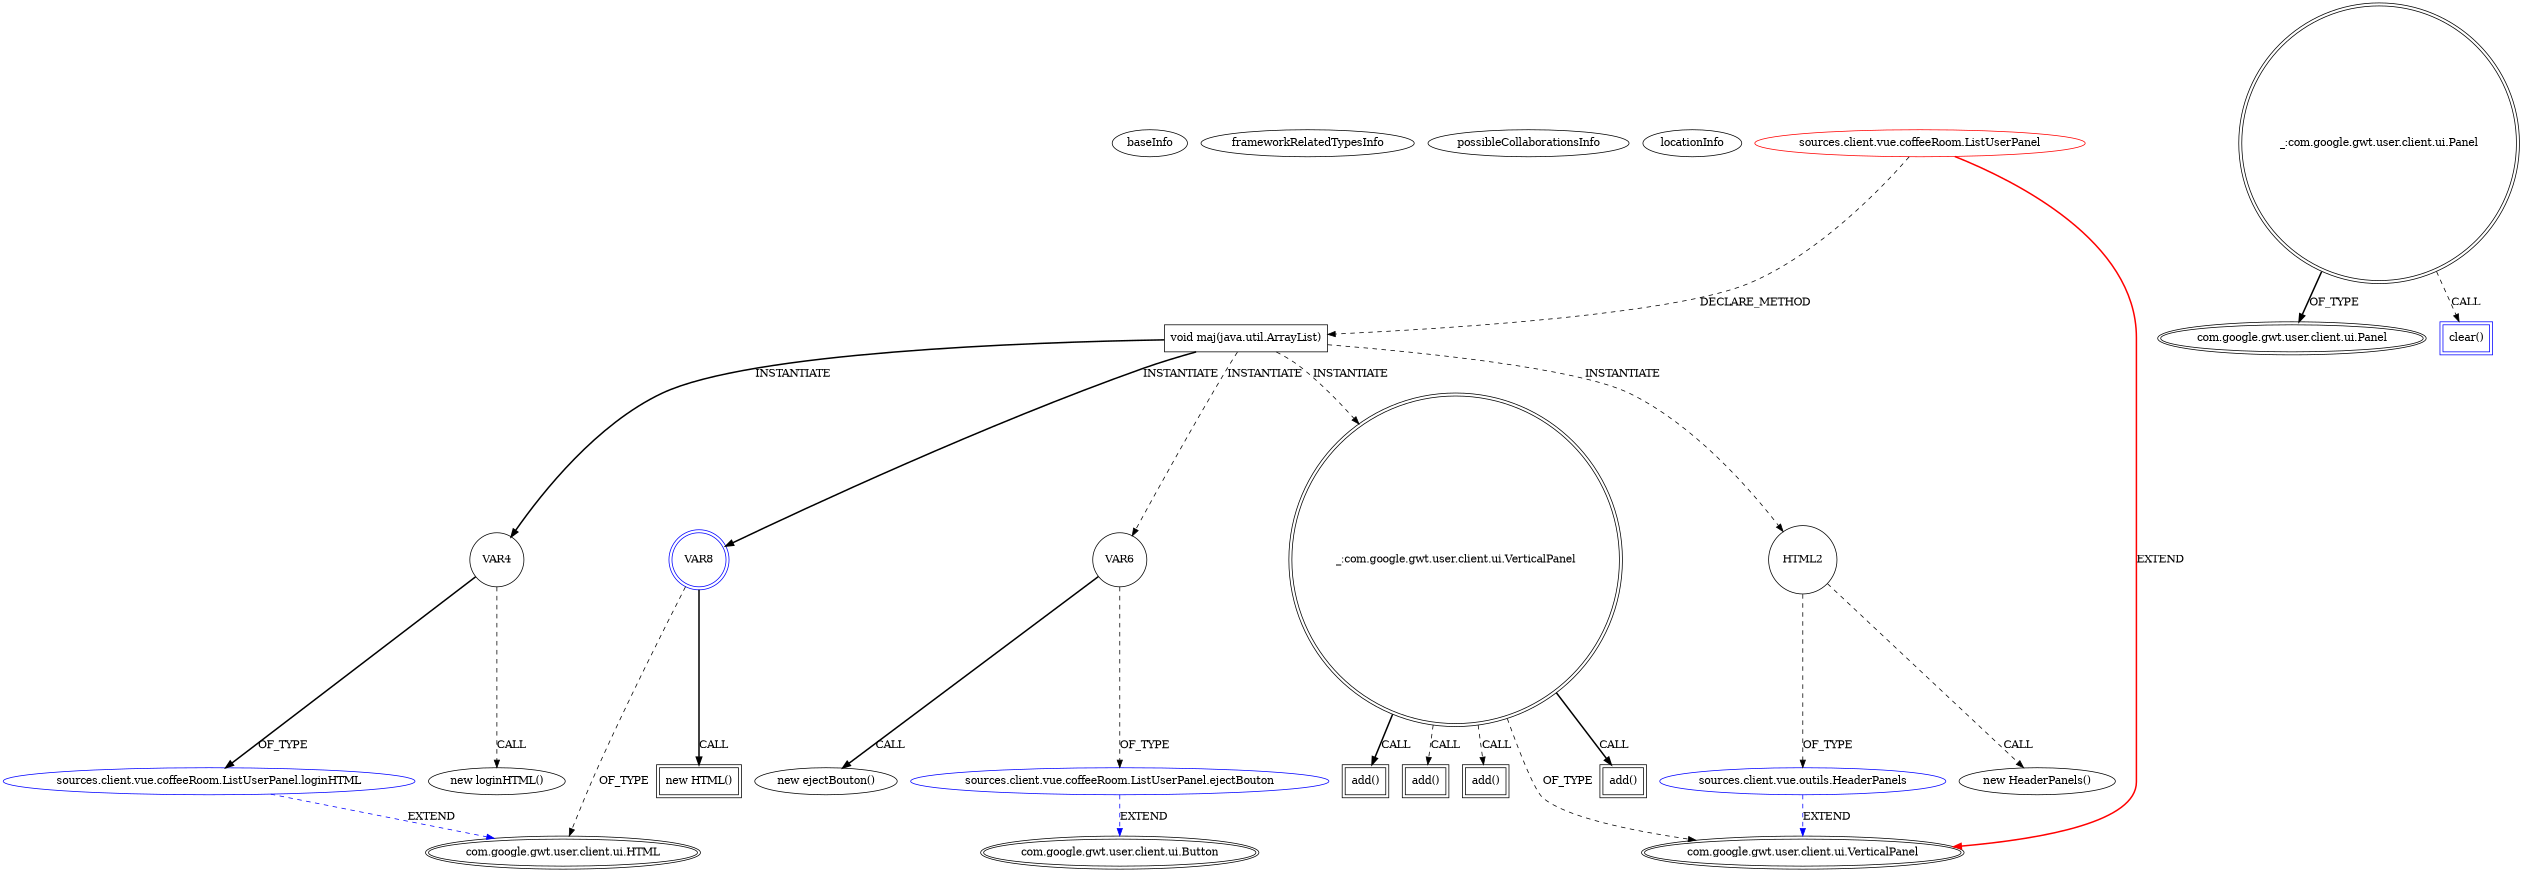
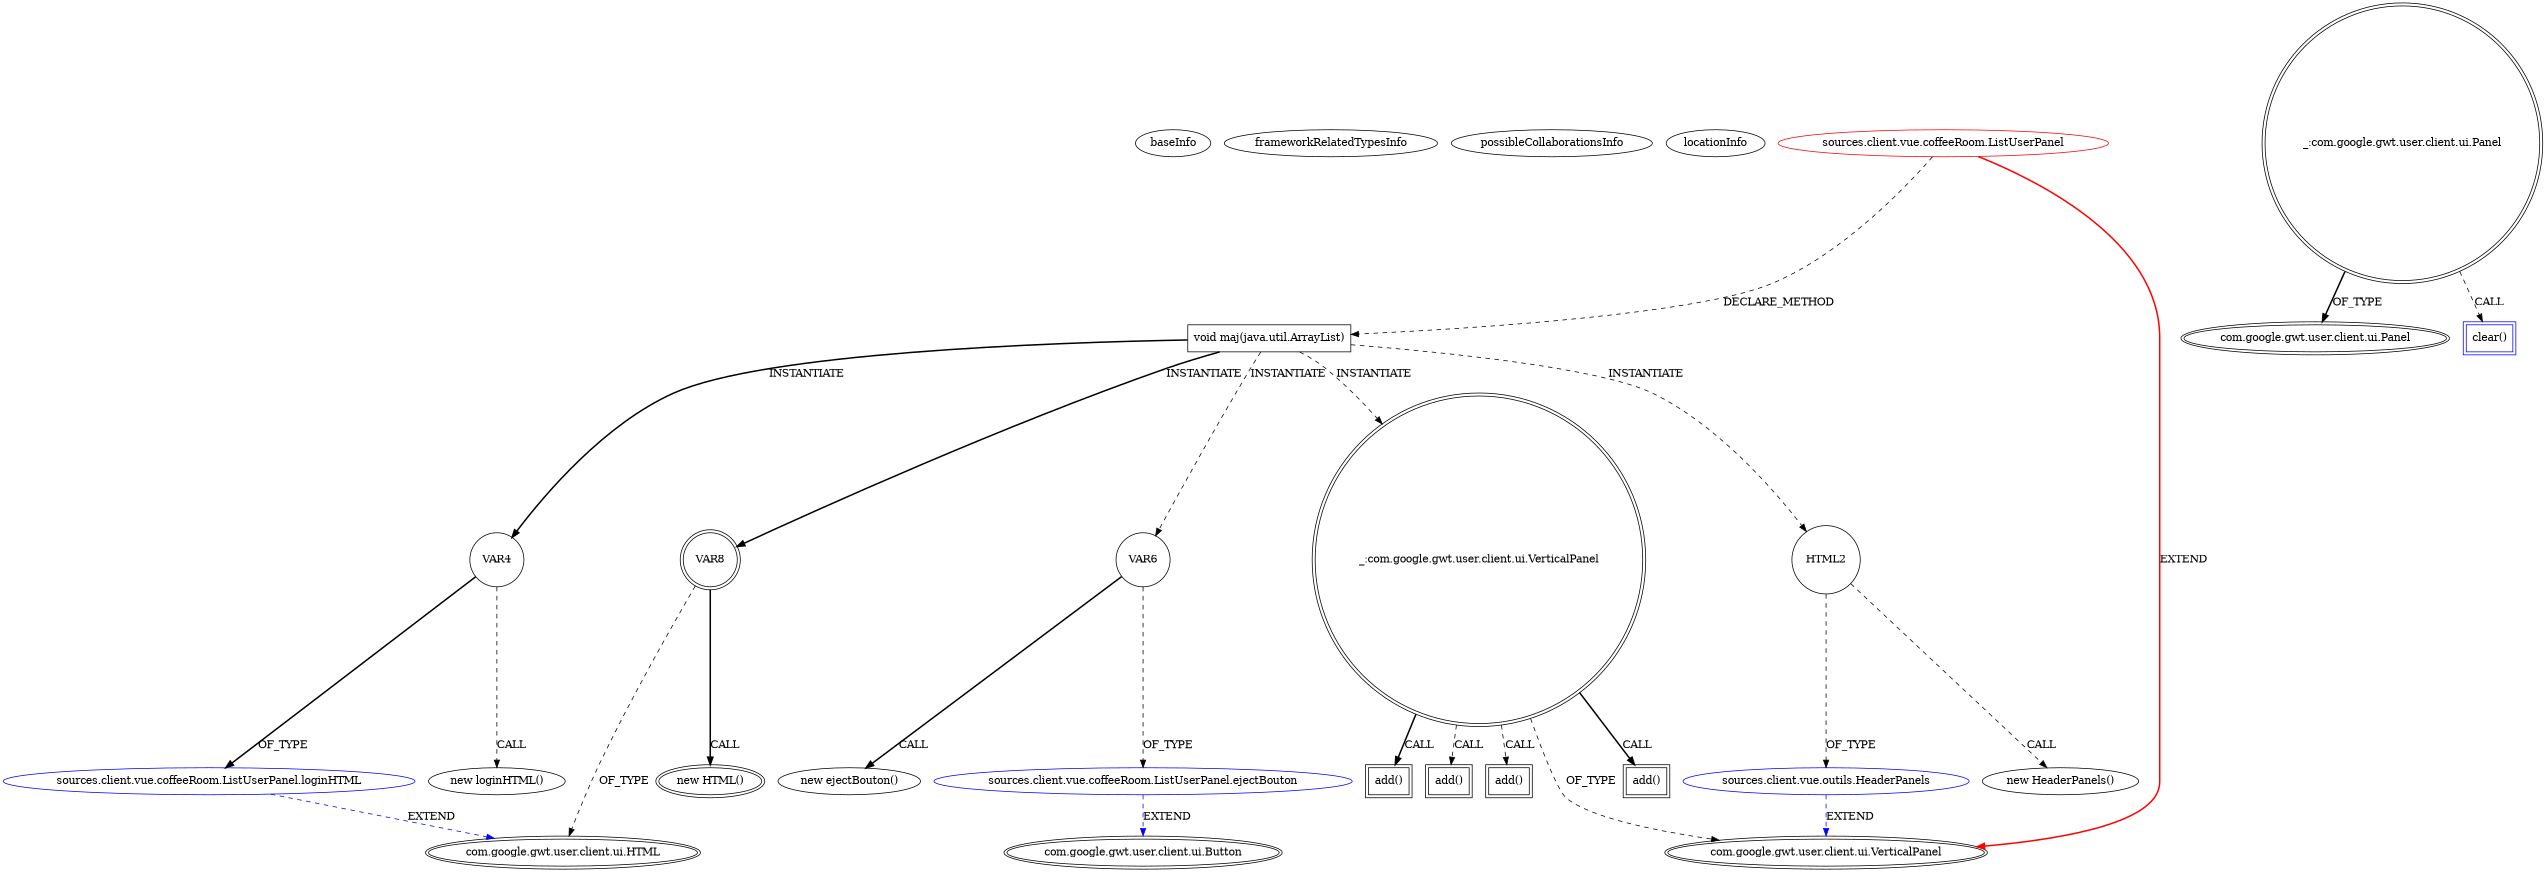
(699, 560) -> (710, 560)
(699, 781) -> (710, 781)
